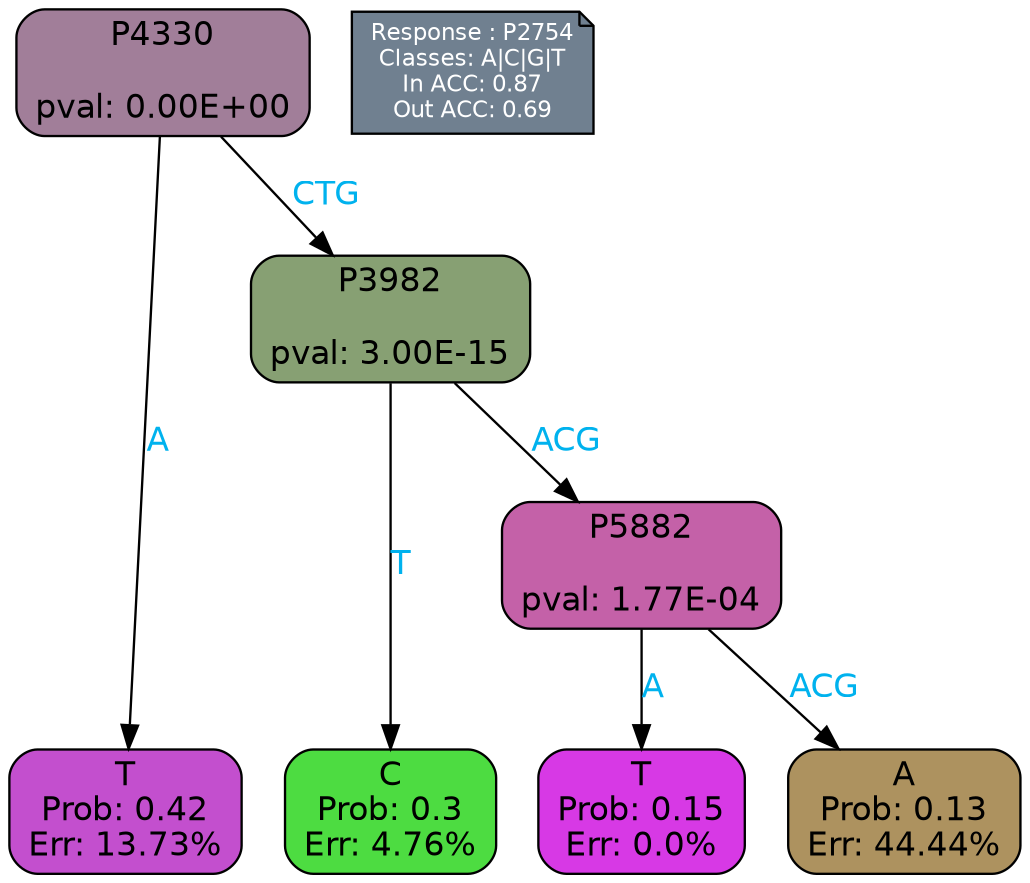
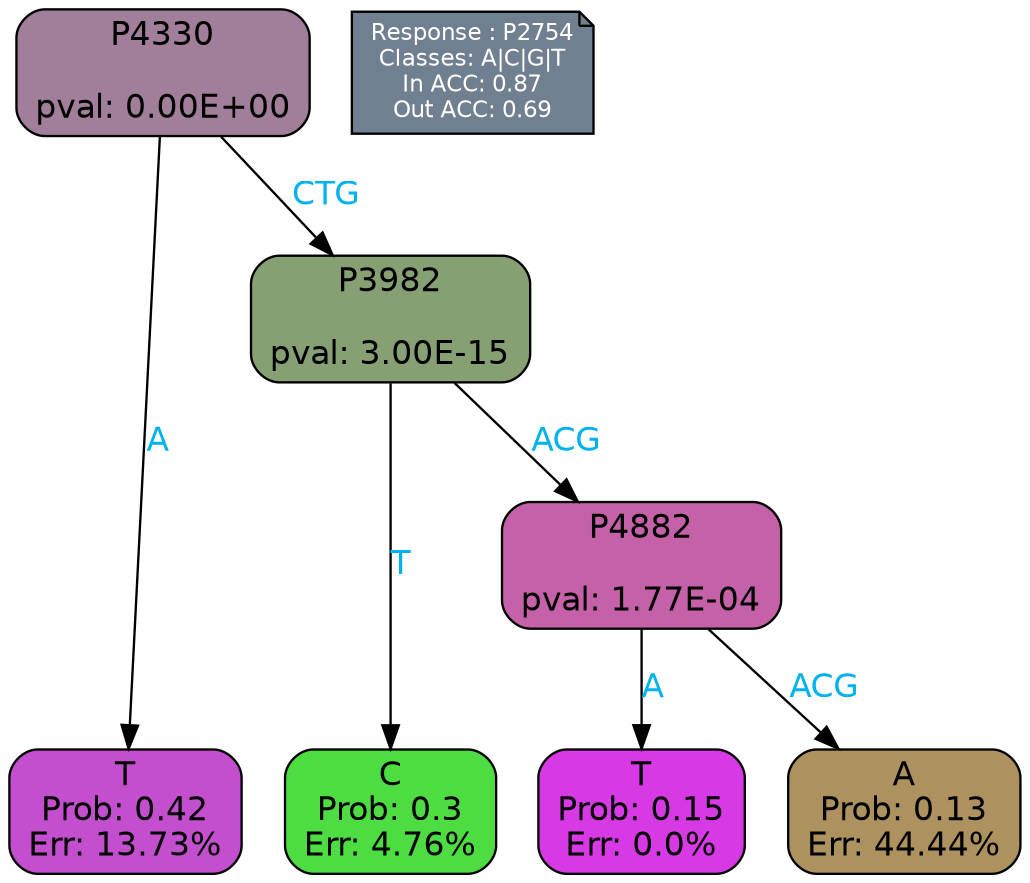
(642, 565) -> (642, 565)
